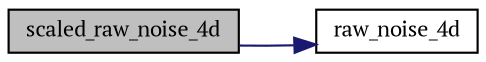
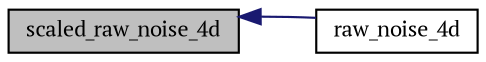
(266, 46) -> (289, 17)
